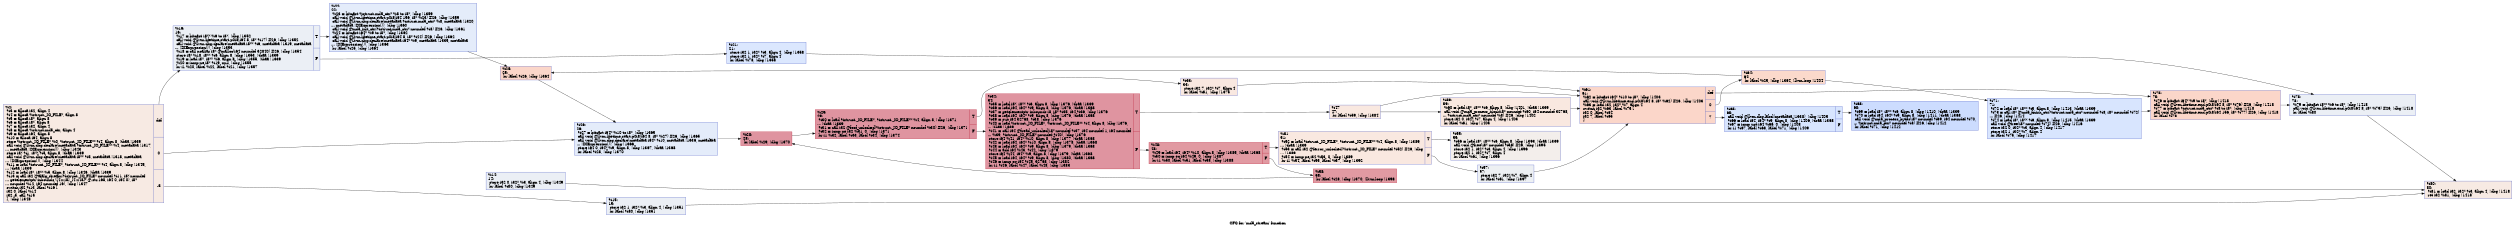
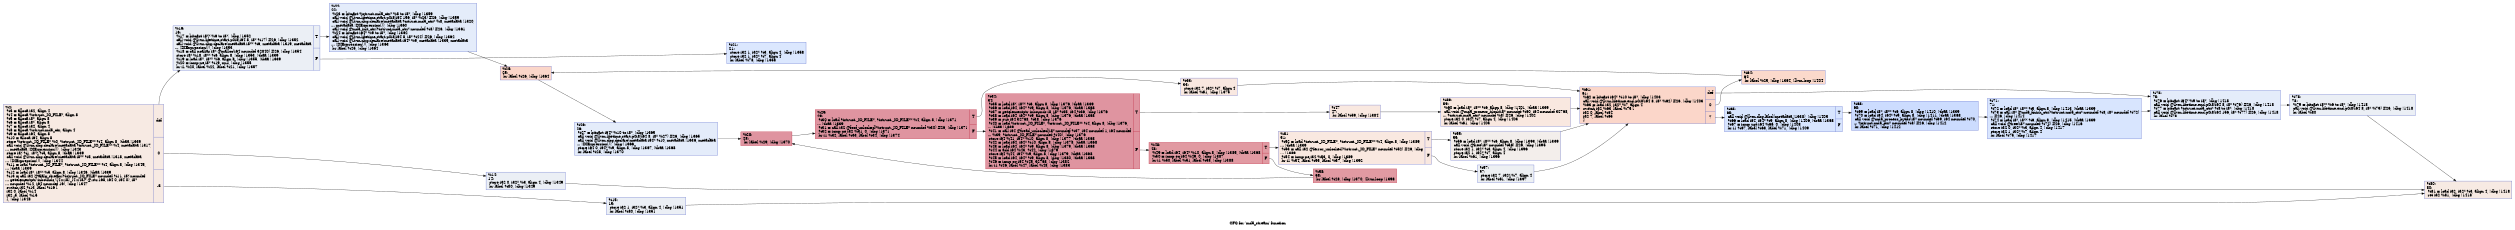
(1560, 57) -> none
(1905, 89) -> (1982, 117)
(1478, 92) -> (1574, 128)
(2216, 105) -> (2216, 105)
(368, 145) -> (324, 160)
(20, 196) -> (21, 196)
